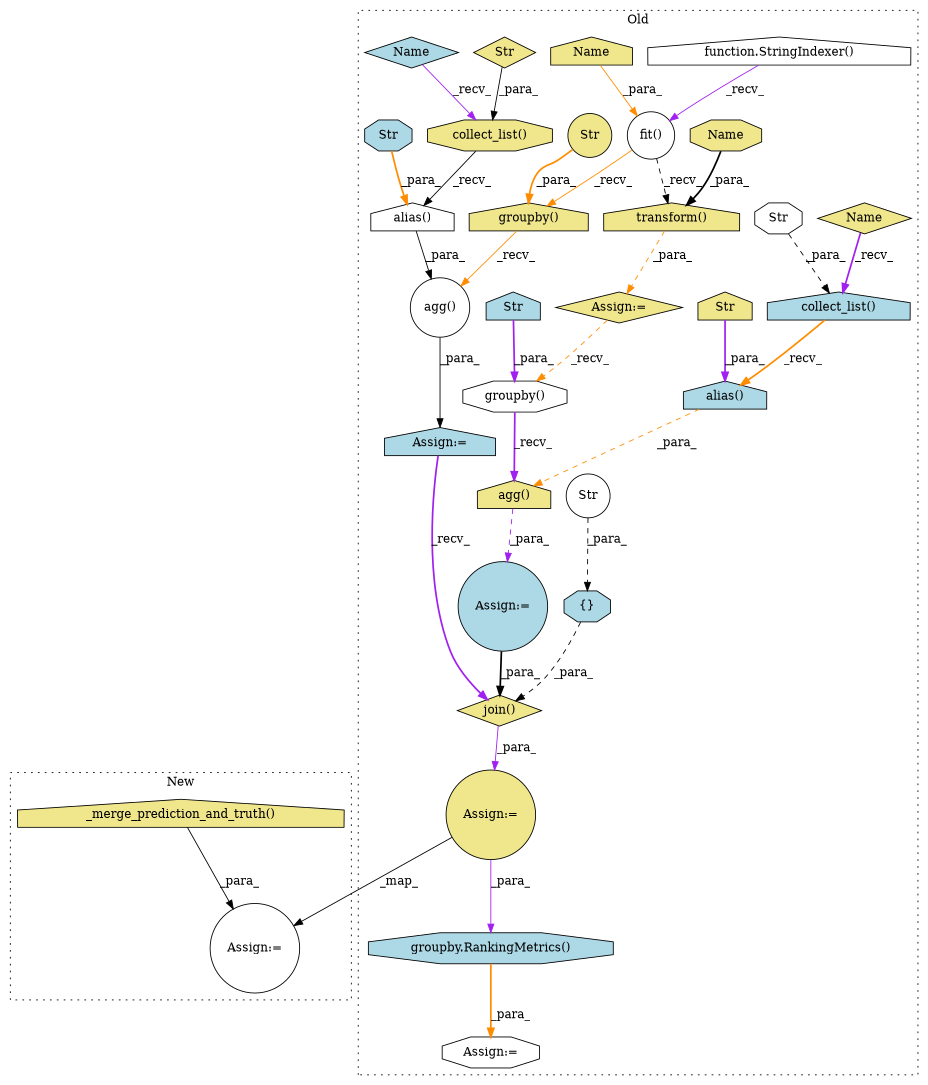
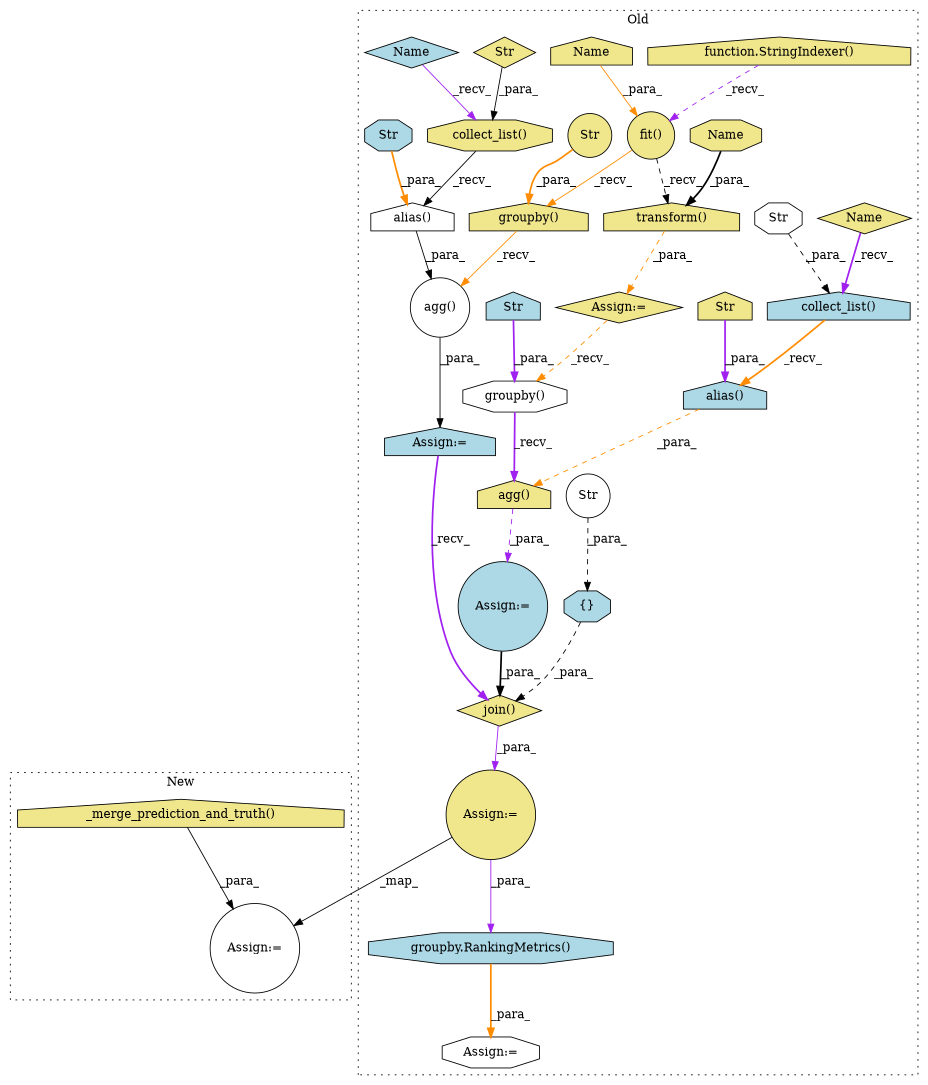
(779, 53) -> (779, 53)
(717, 90) -> (717, 90)
(651, 135) -> (651, 135)
